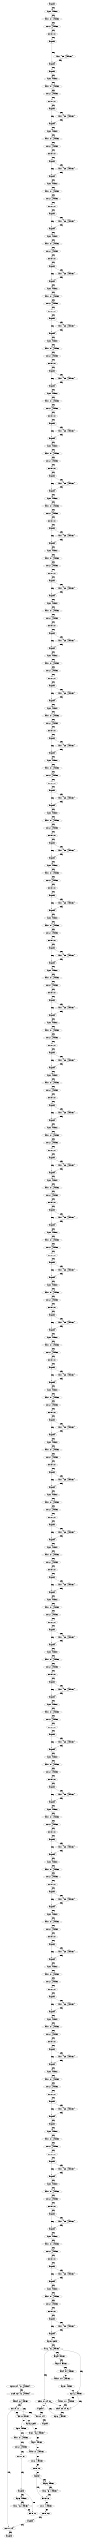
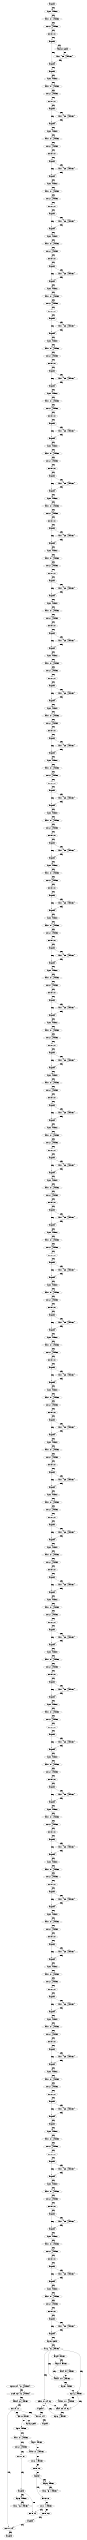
none -> (63, 49)
(55, 2352) -> (48, 2365)
(64, 2367) -> (53, 2371)
none -> (64, 2382)
(57, 2404) -> (52, 2405)
(23, 2409) -> (20, 2397)
(37, 2433) -> none
(48, 2494) -> none
(26, 2510) -> (39, 2510)
